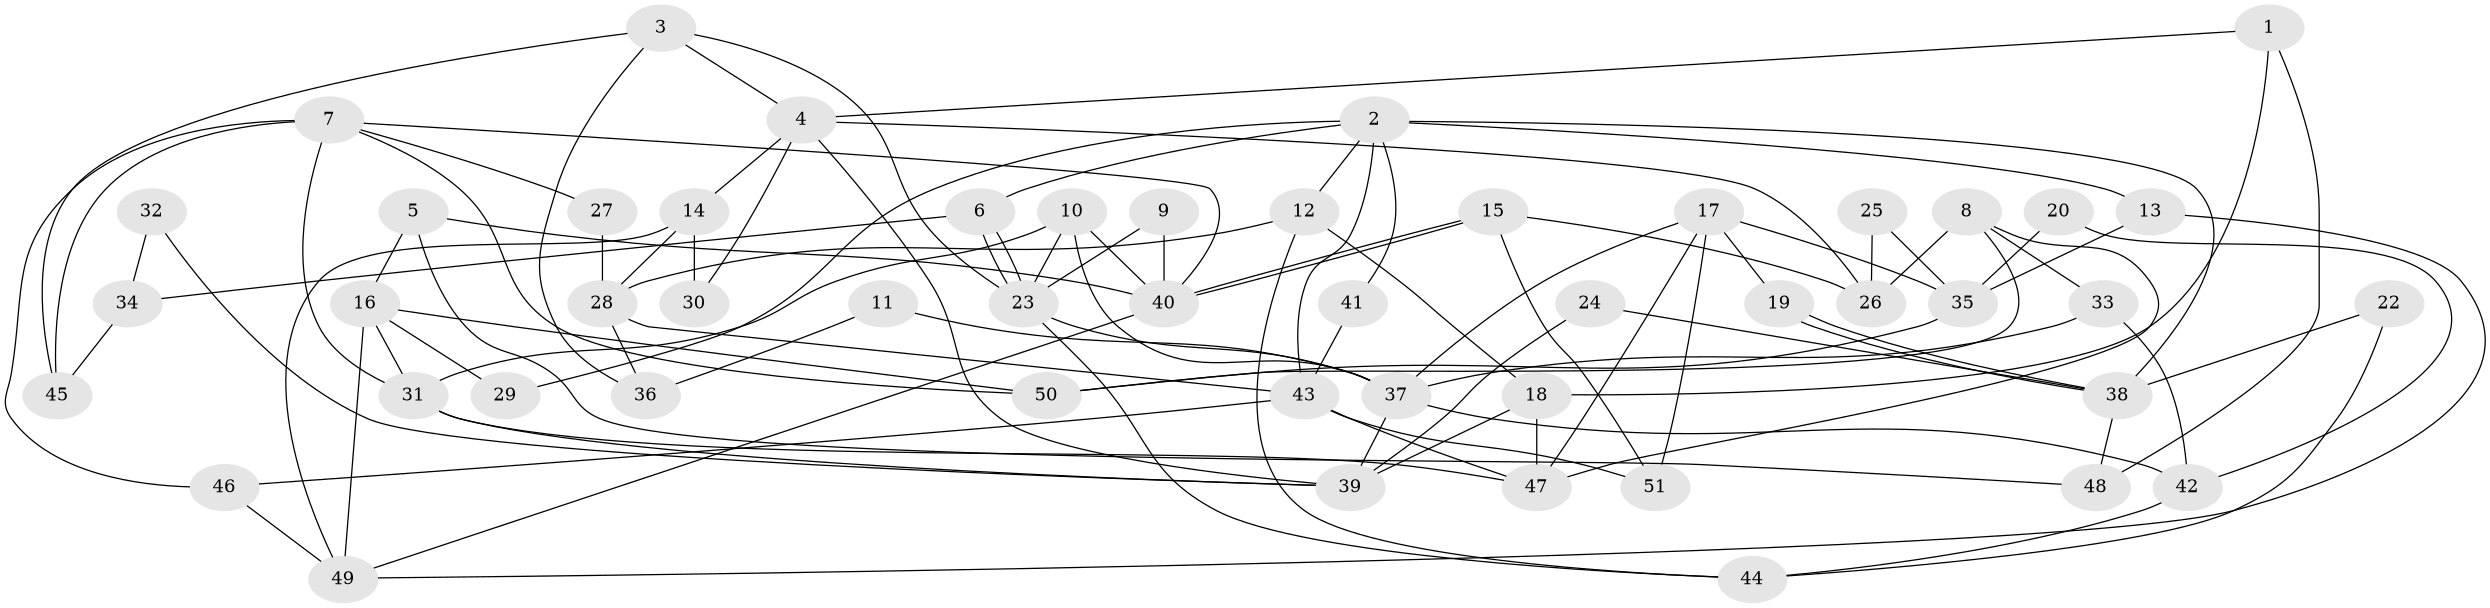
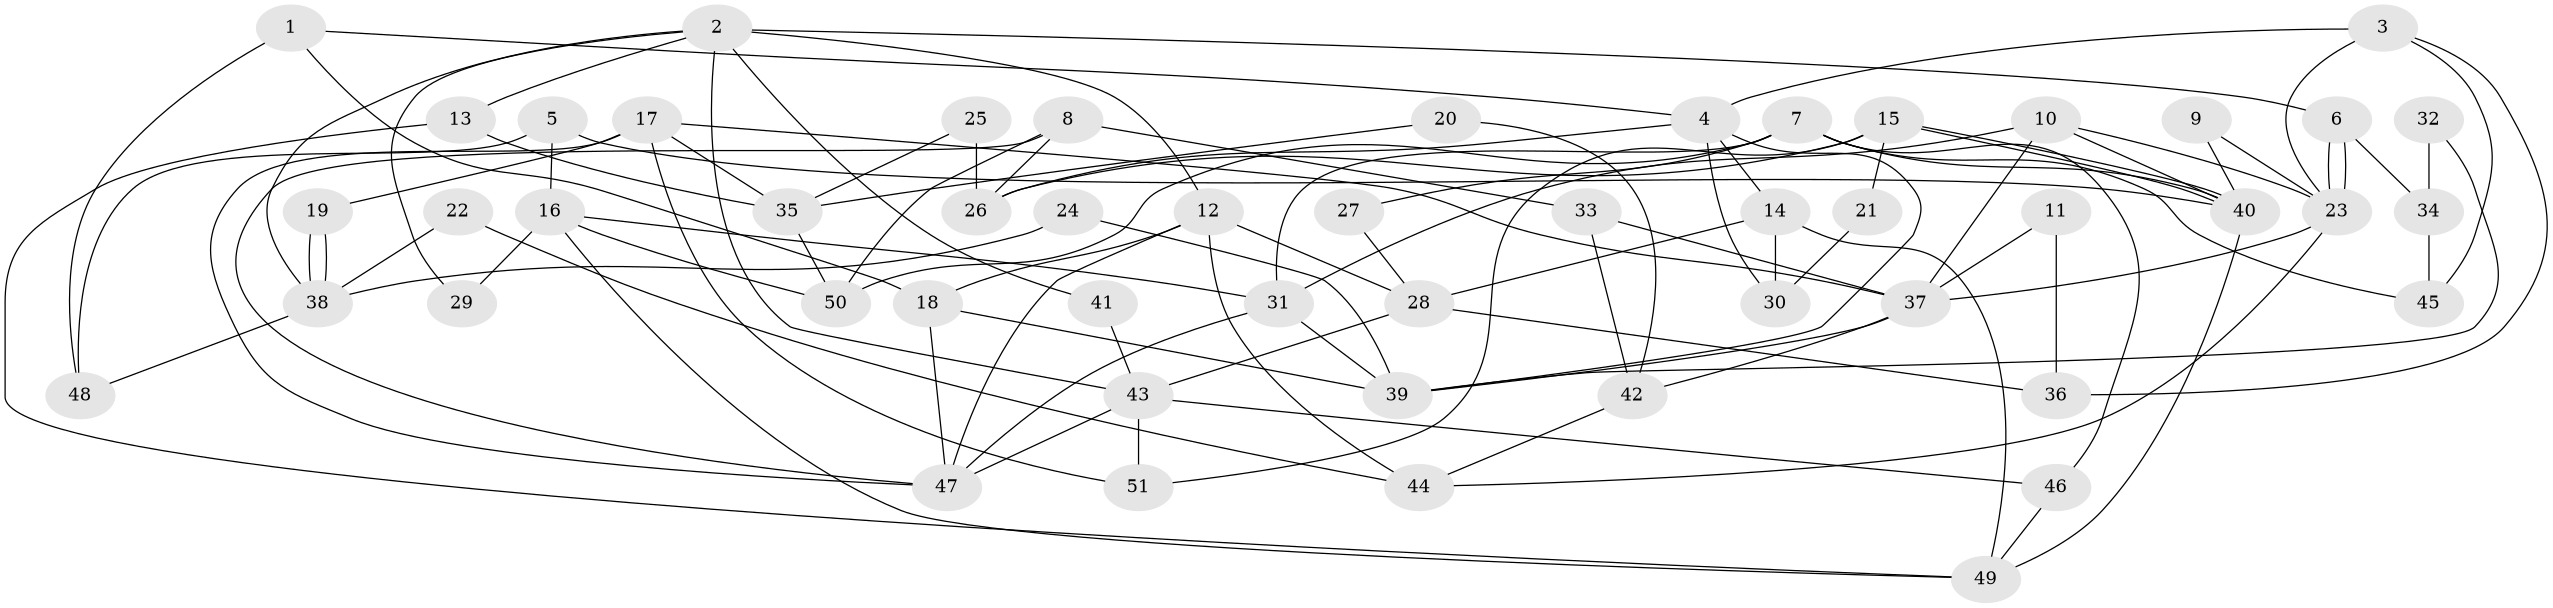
none -> (1867, 212)
none -> (1031, 310)
